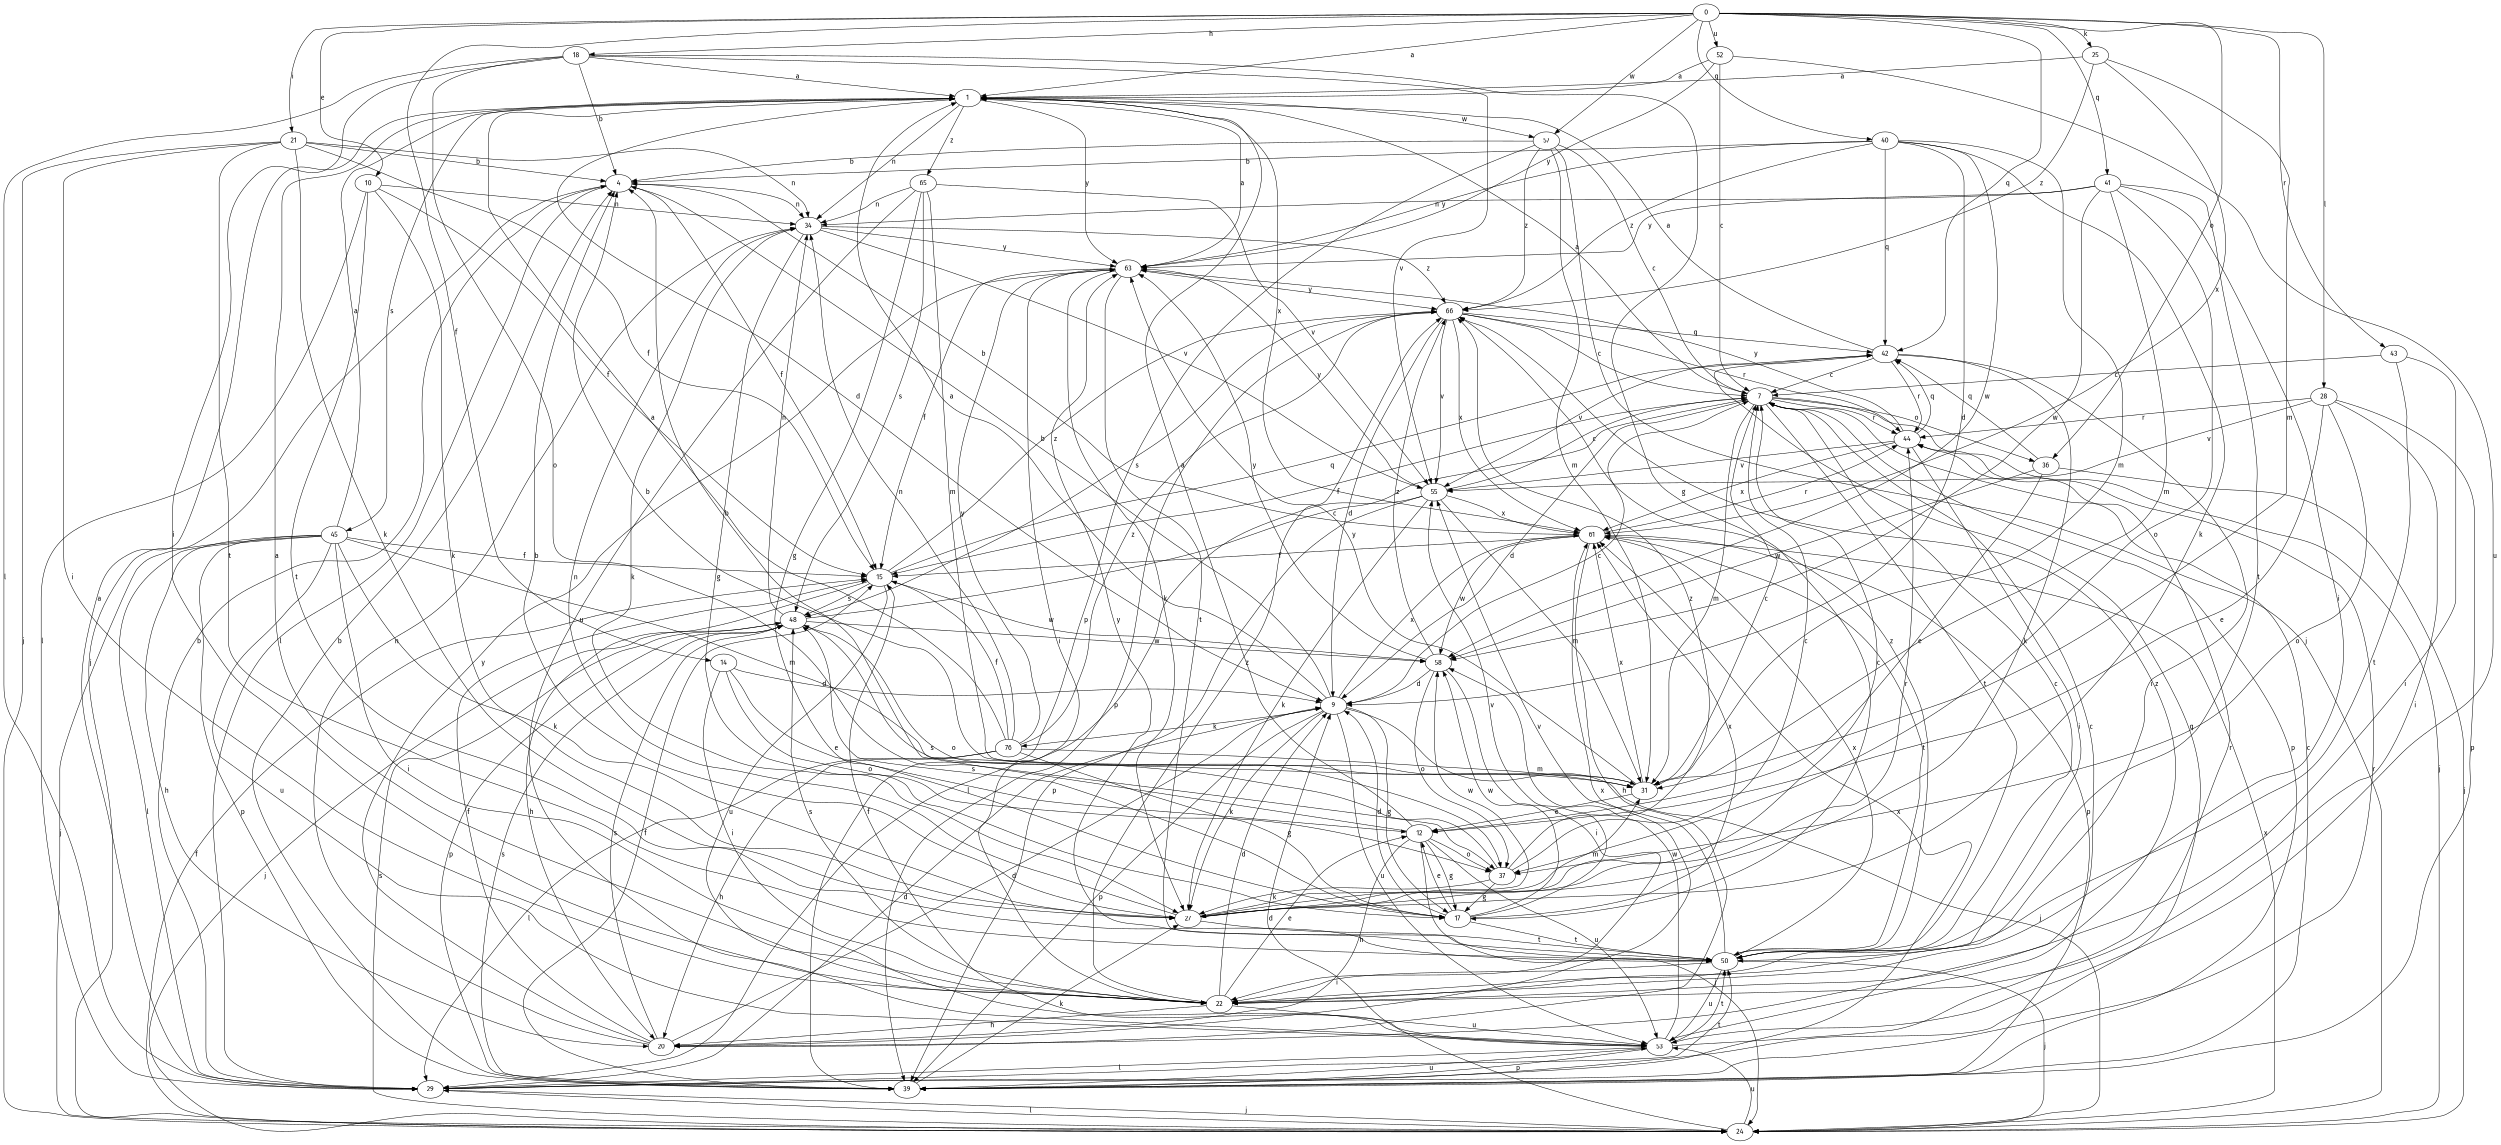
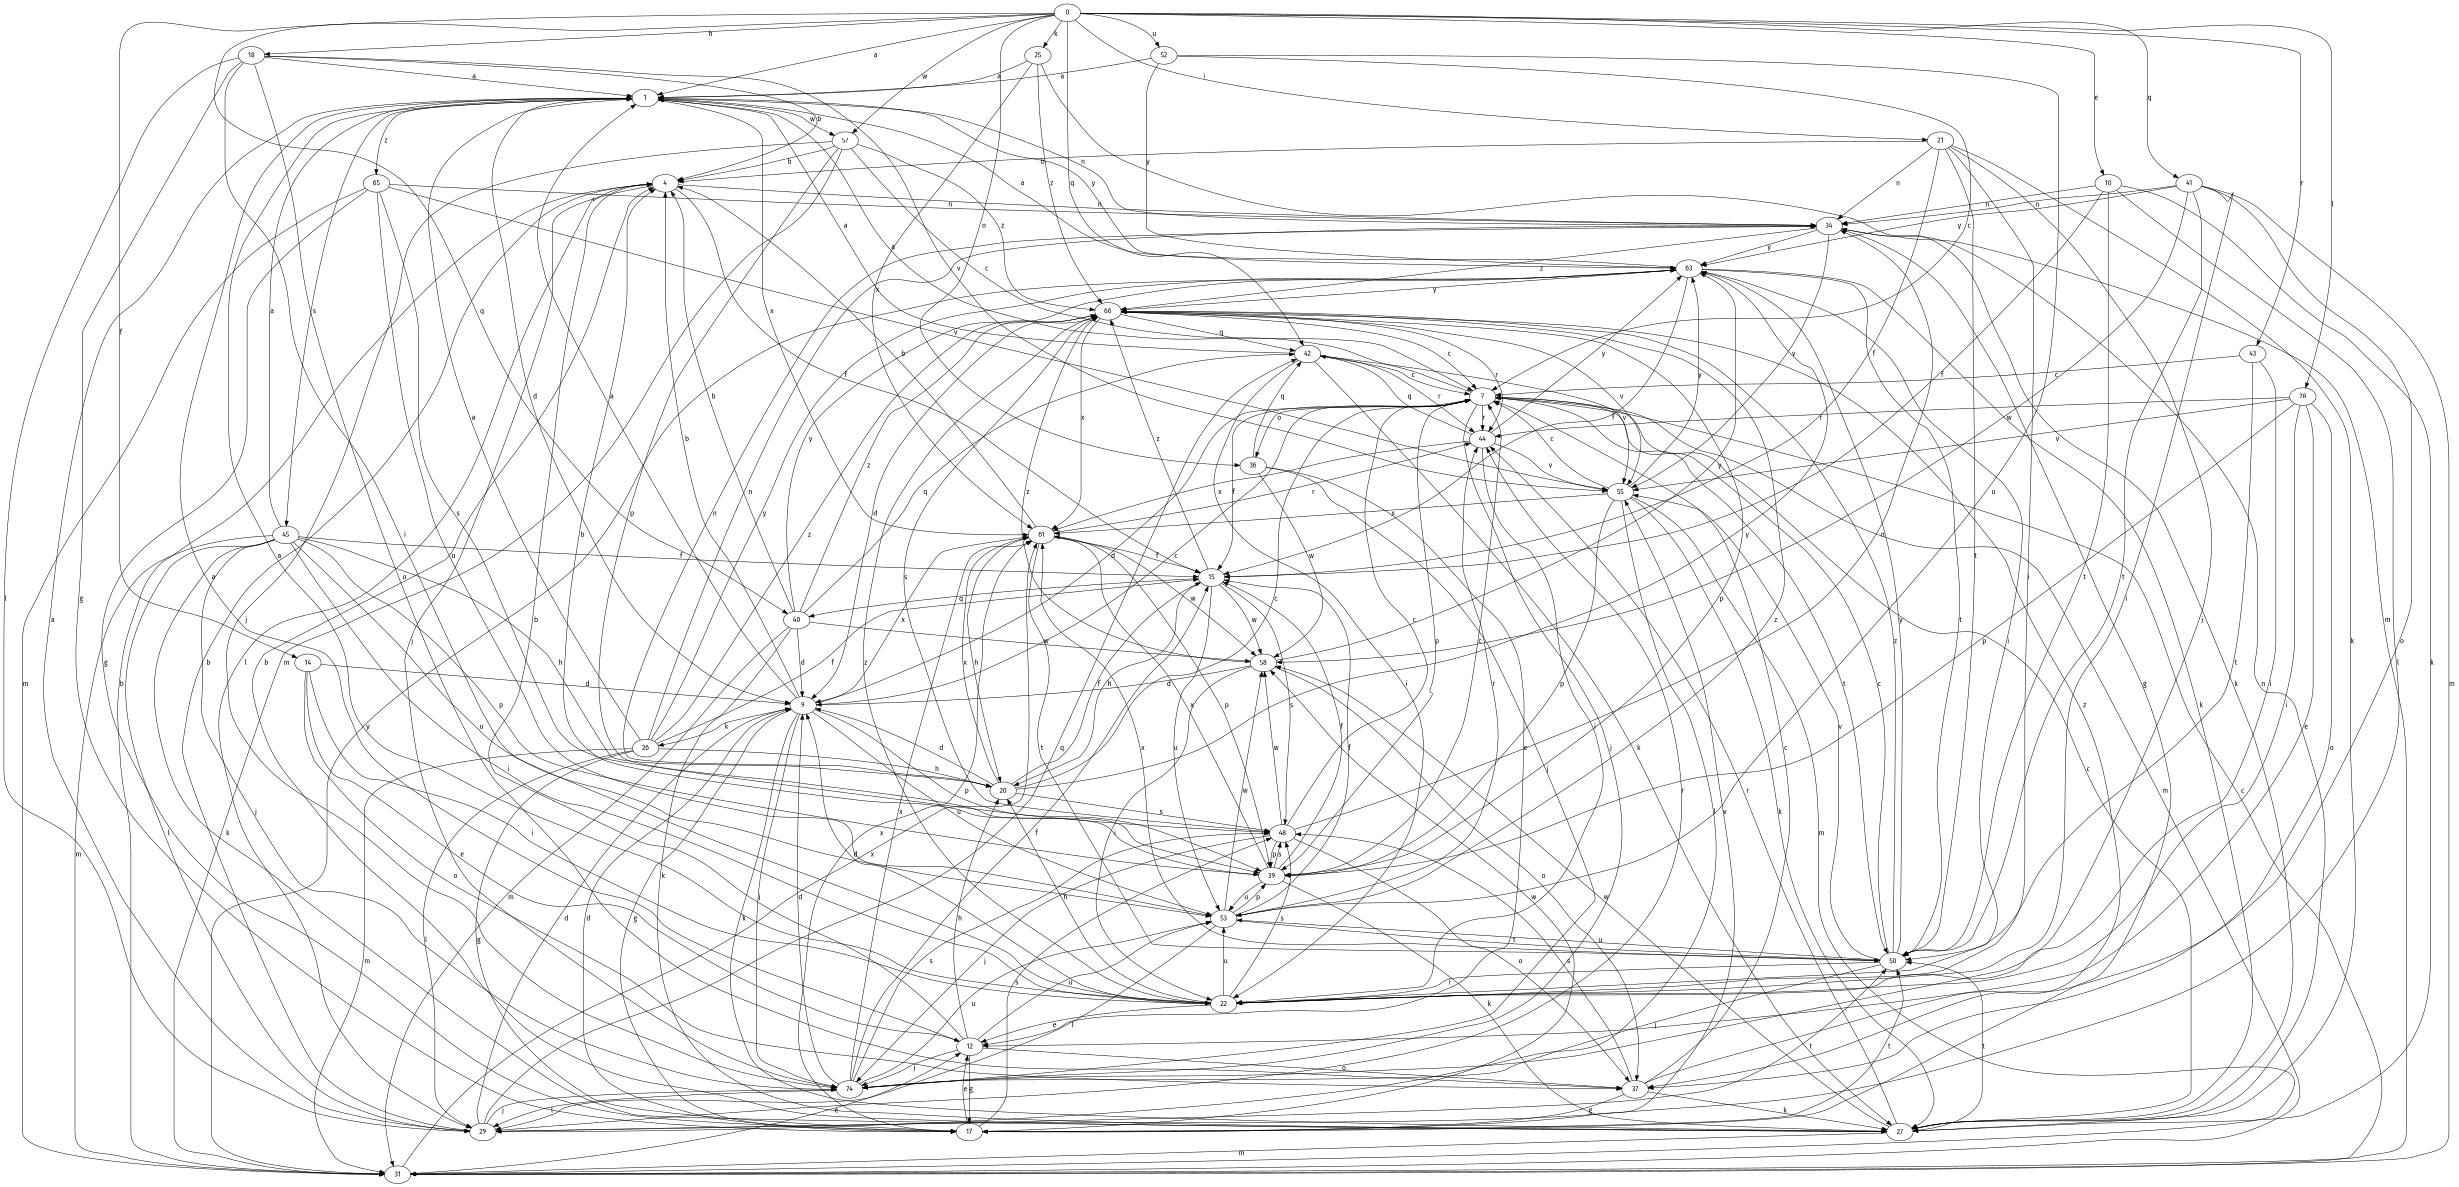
(1351, 452) -> (1006, 592)
(1009, 748) -> (646, 748)
(1740, 1132) -> (850, 1089)
